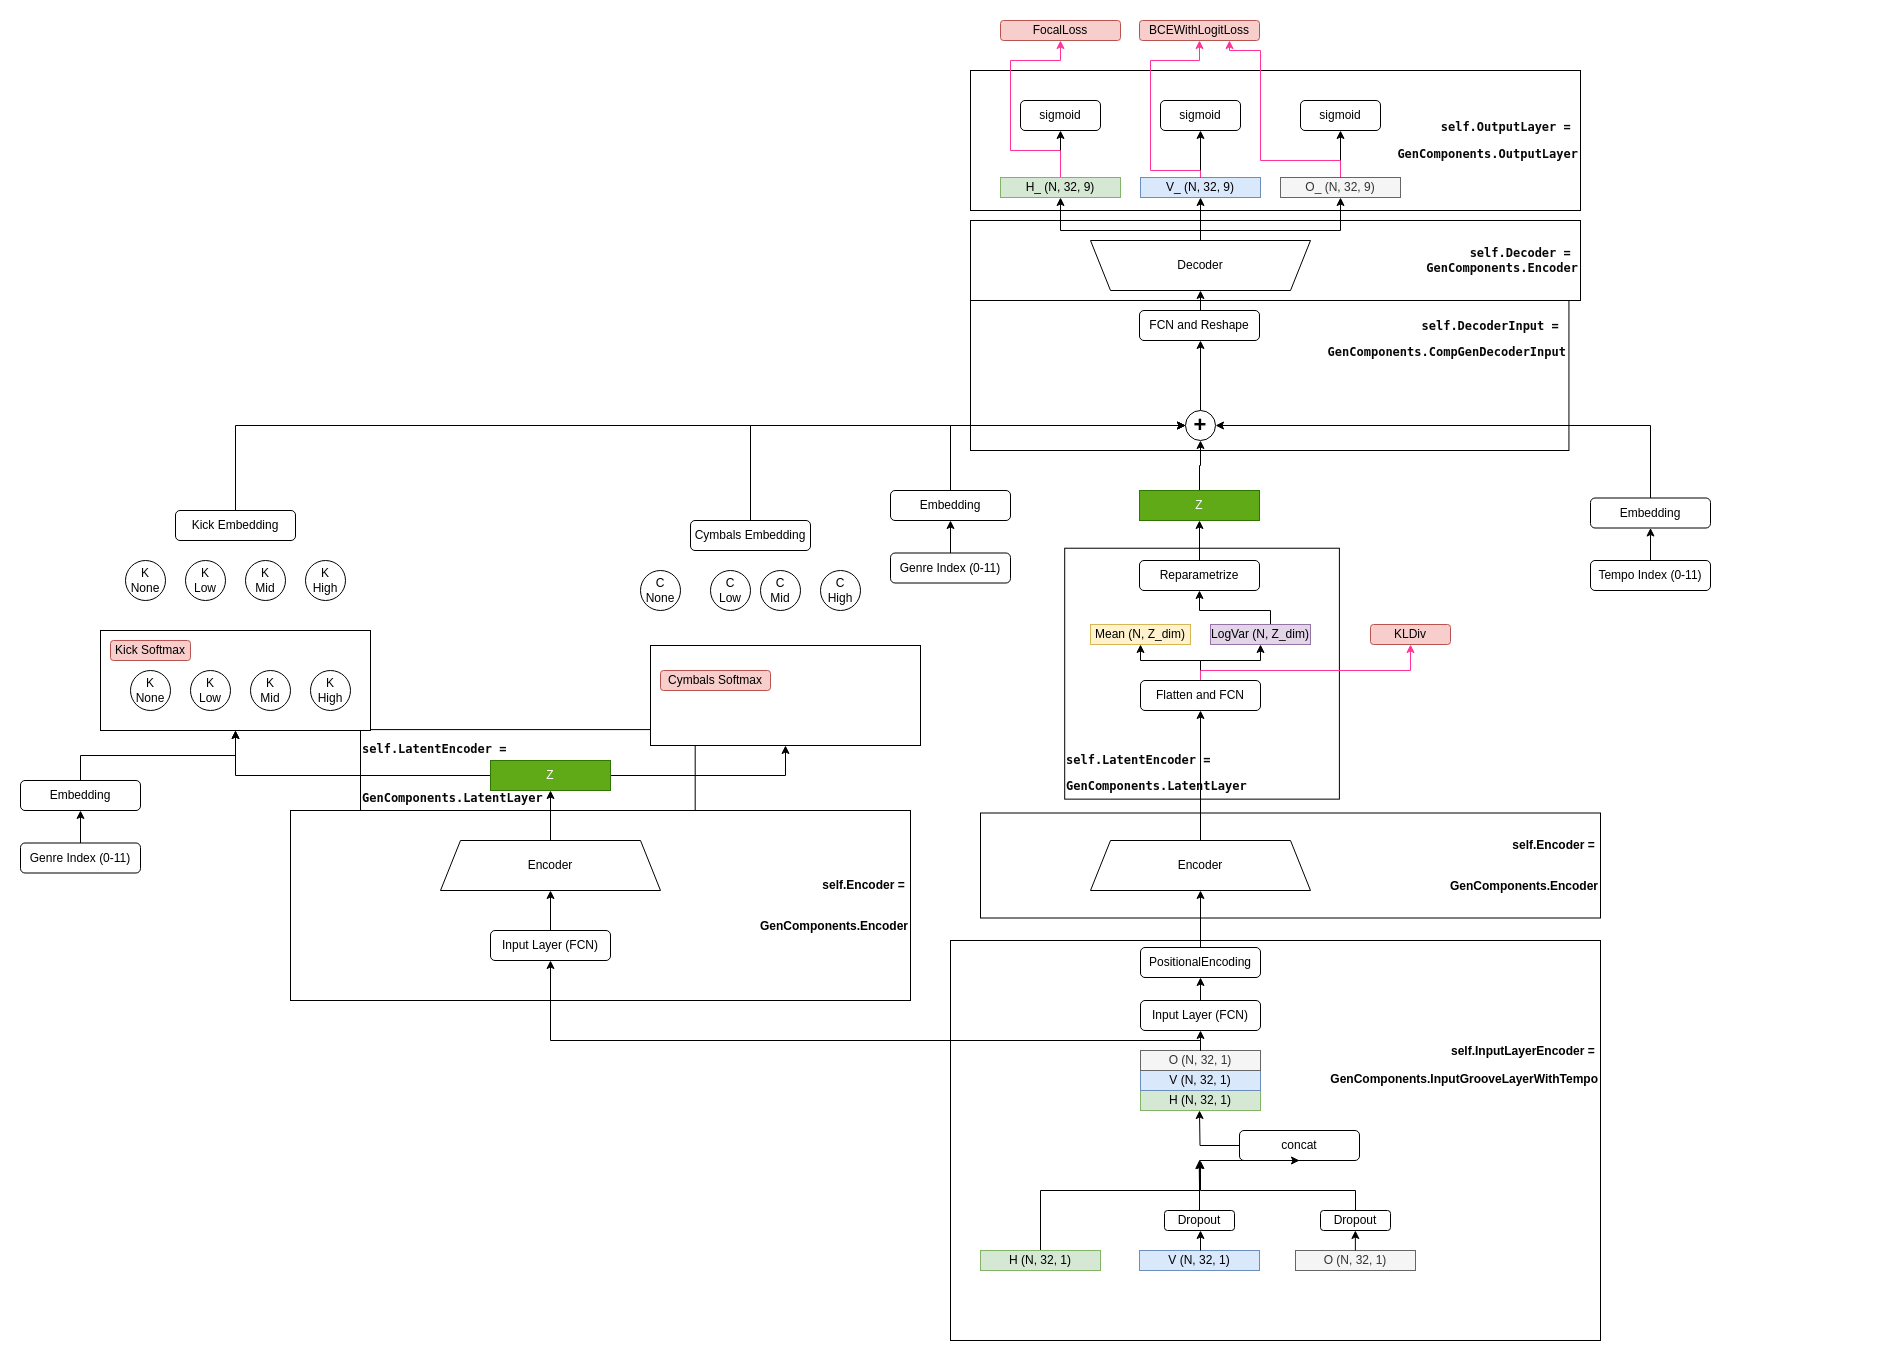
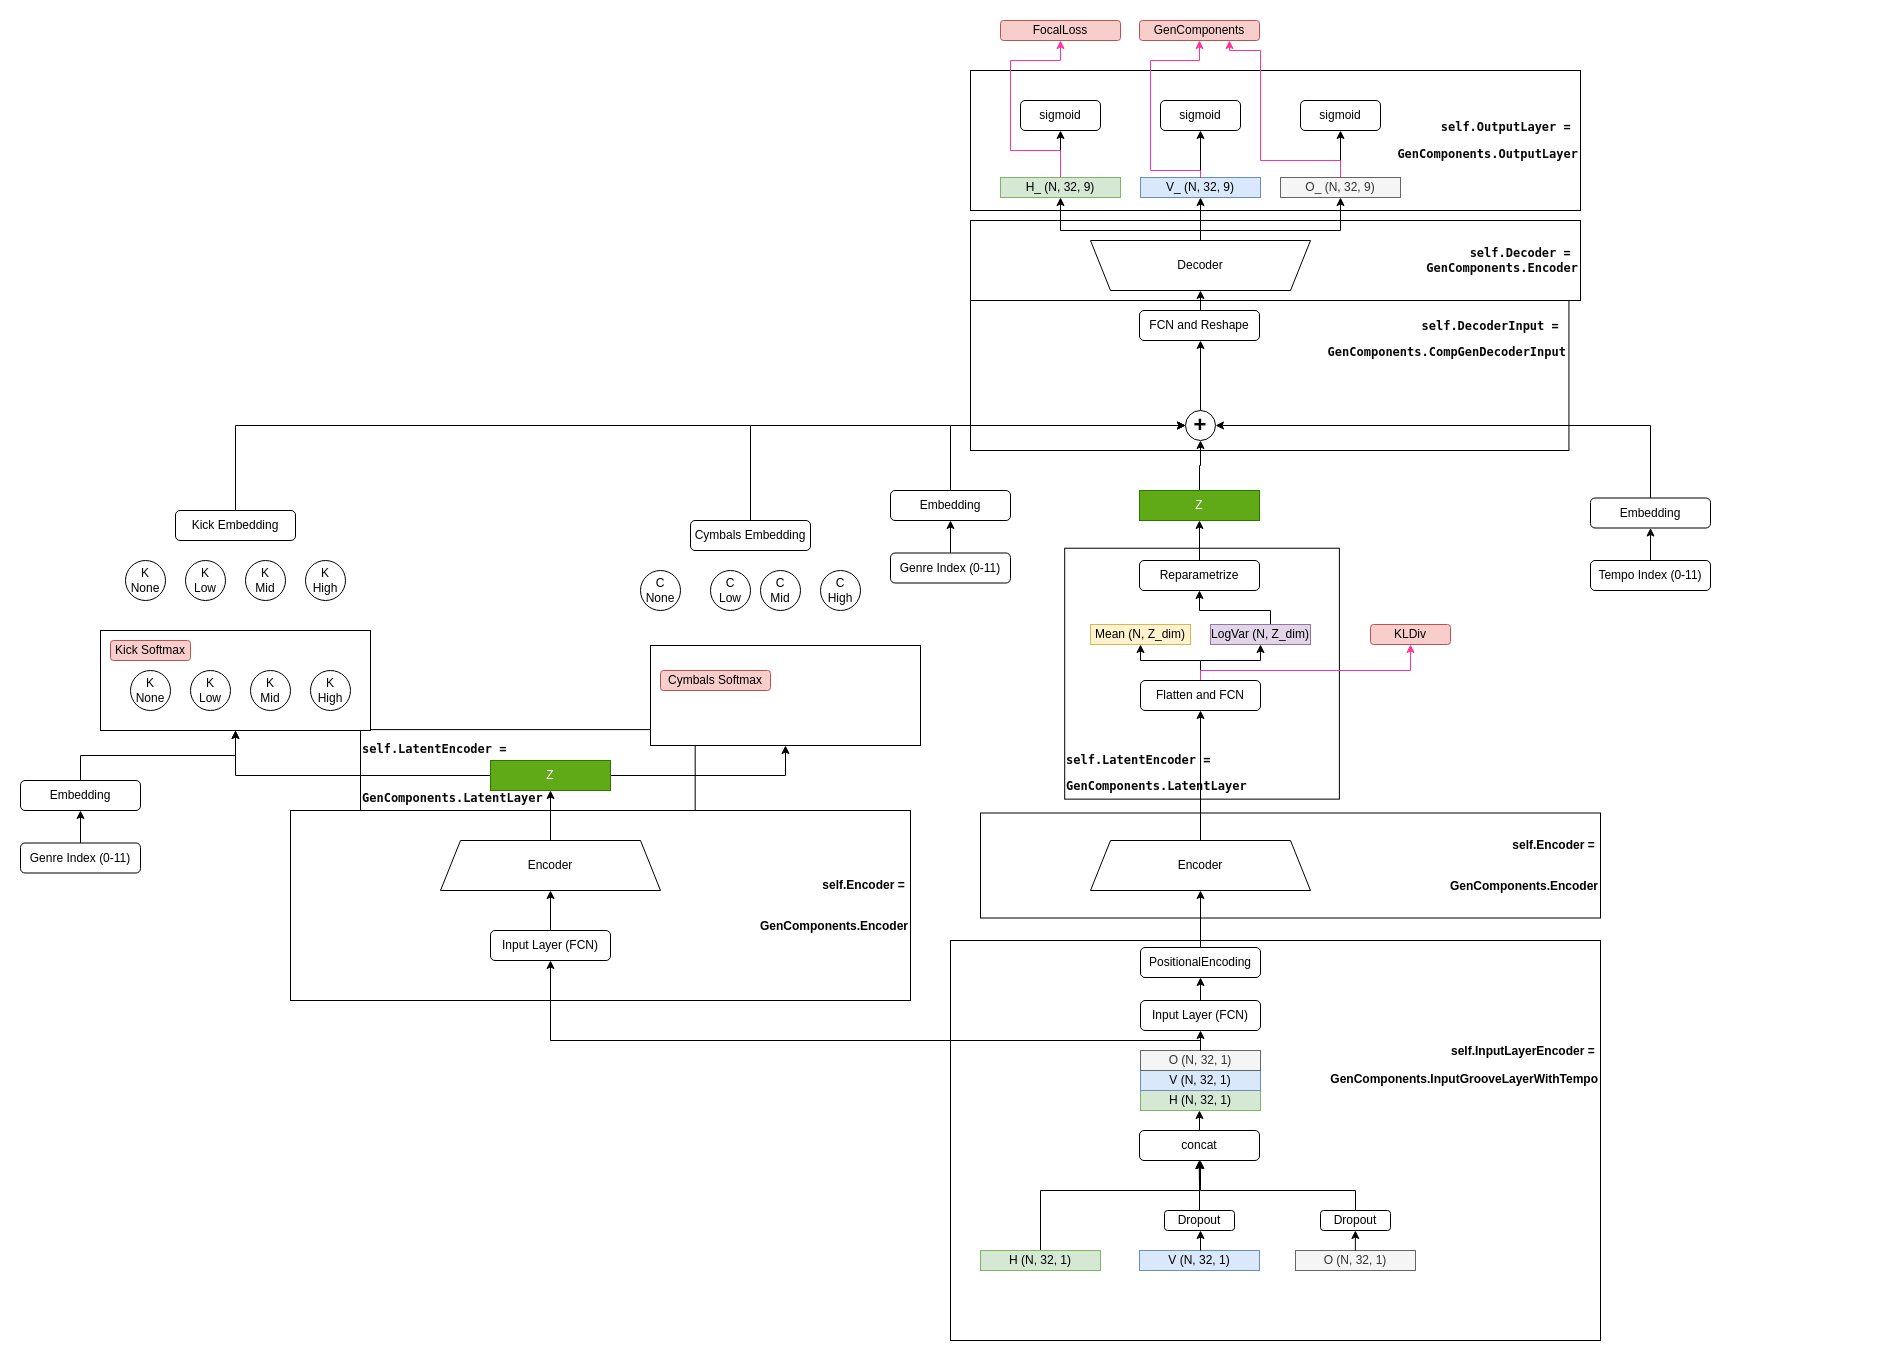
(1200, 31) -> (1200, 31)
(1300, 1146) -> (1200, 1146)
